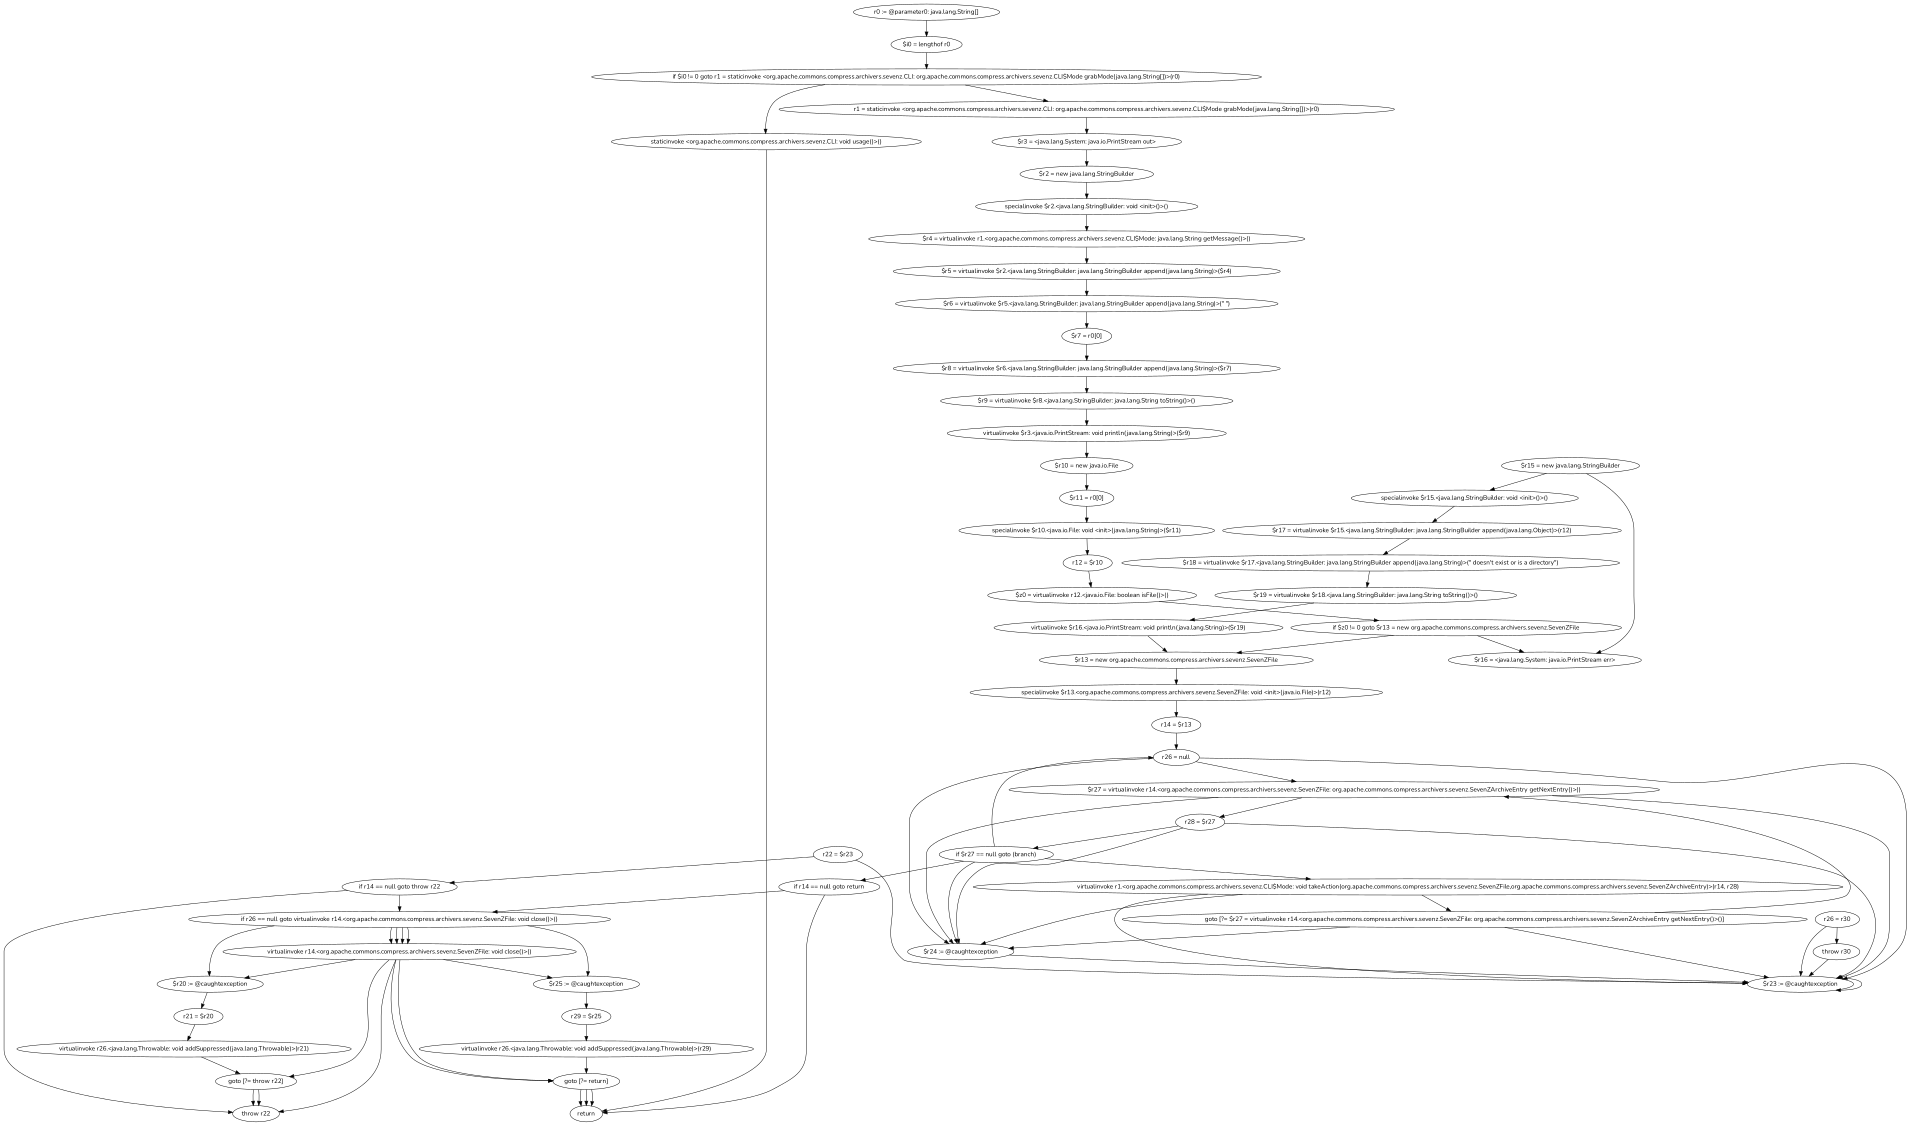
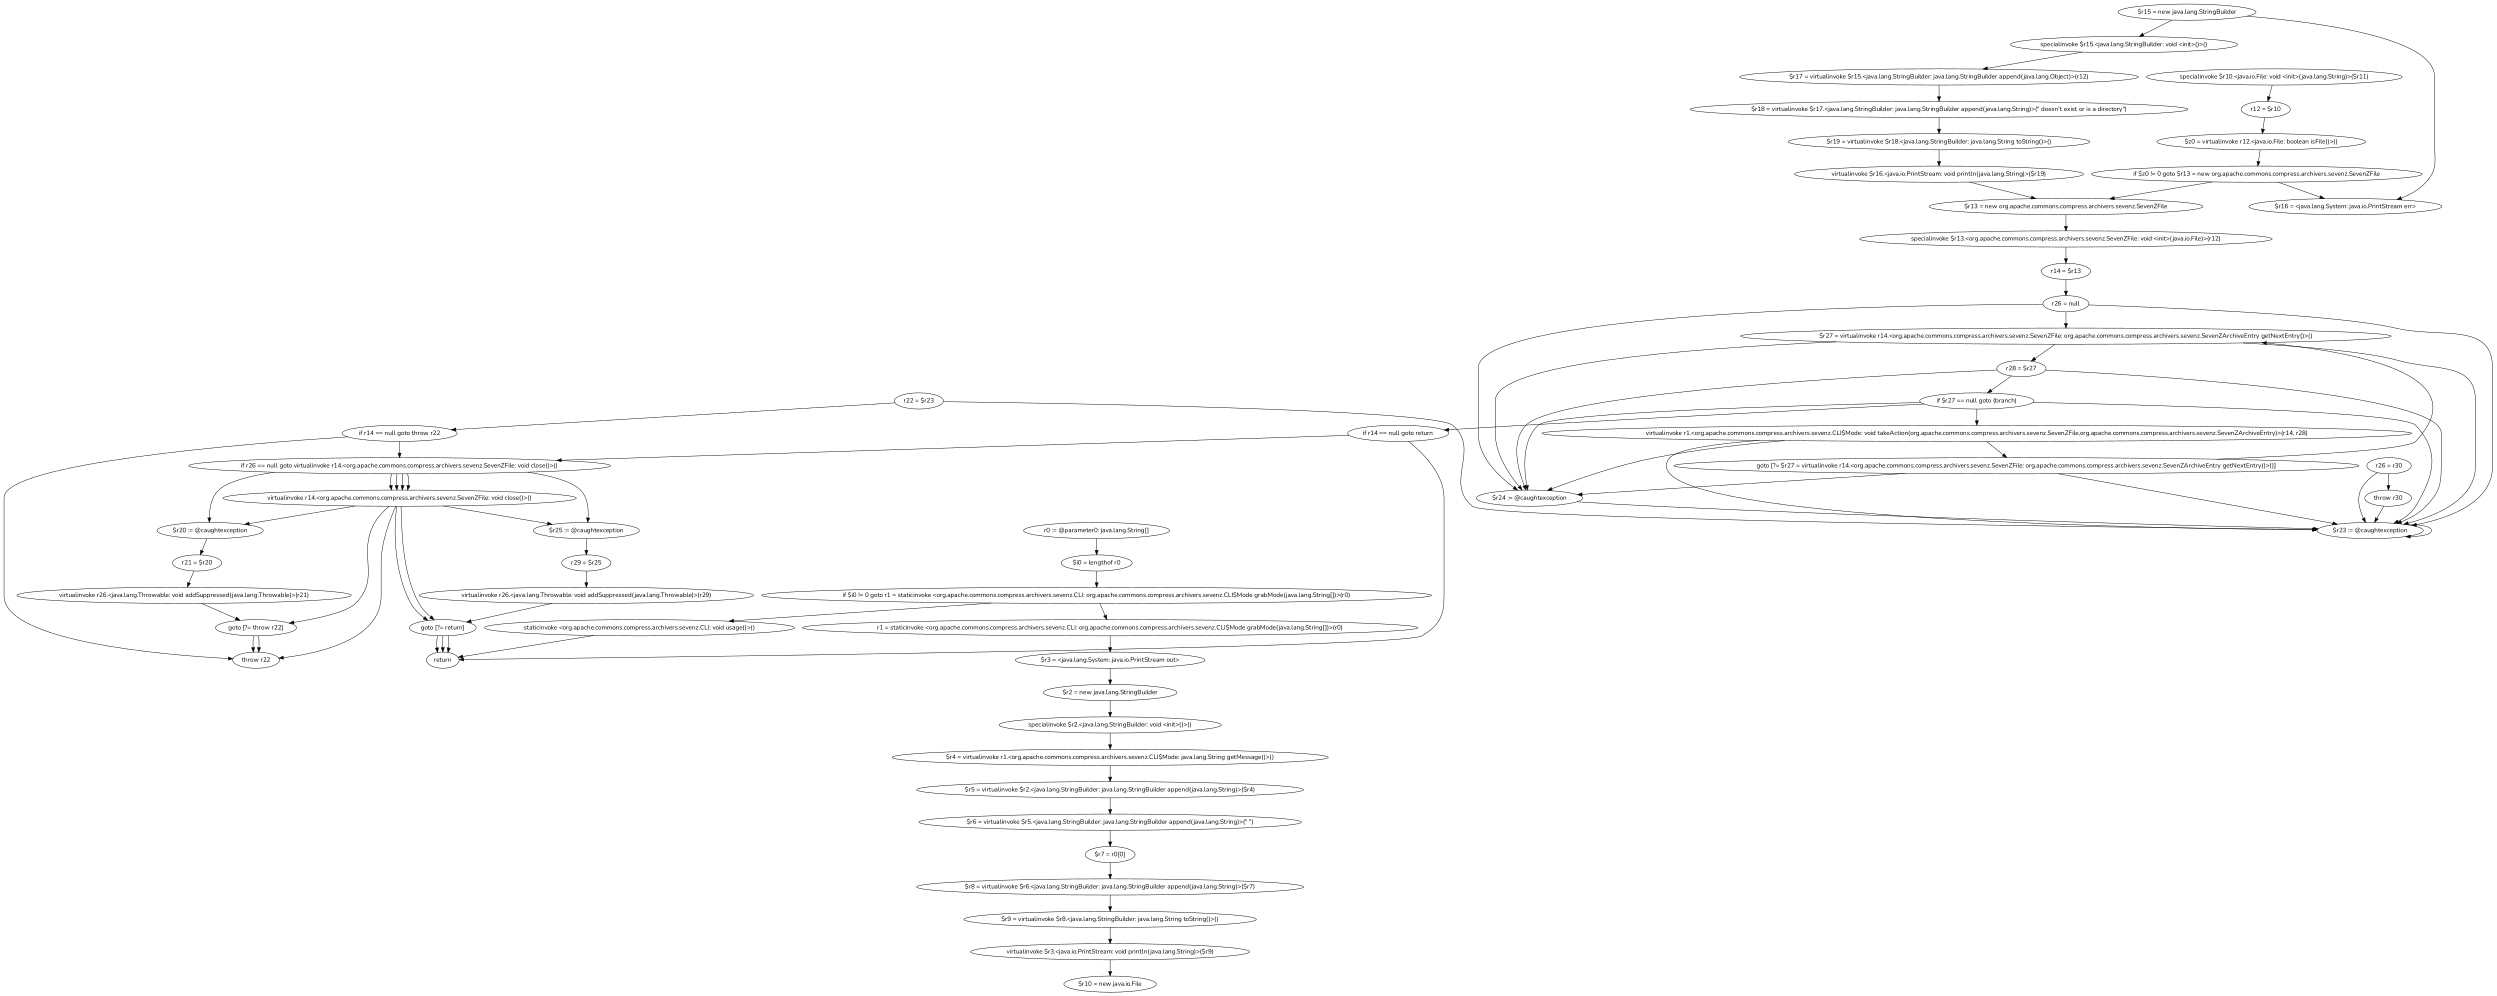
(1087, 498) -> none
(1016, 775) -> (2281, 411)
